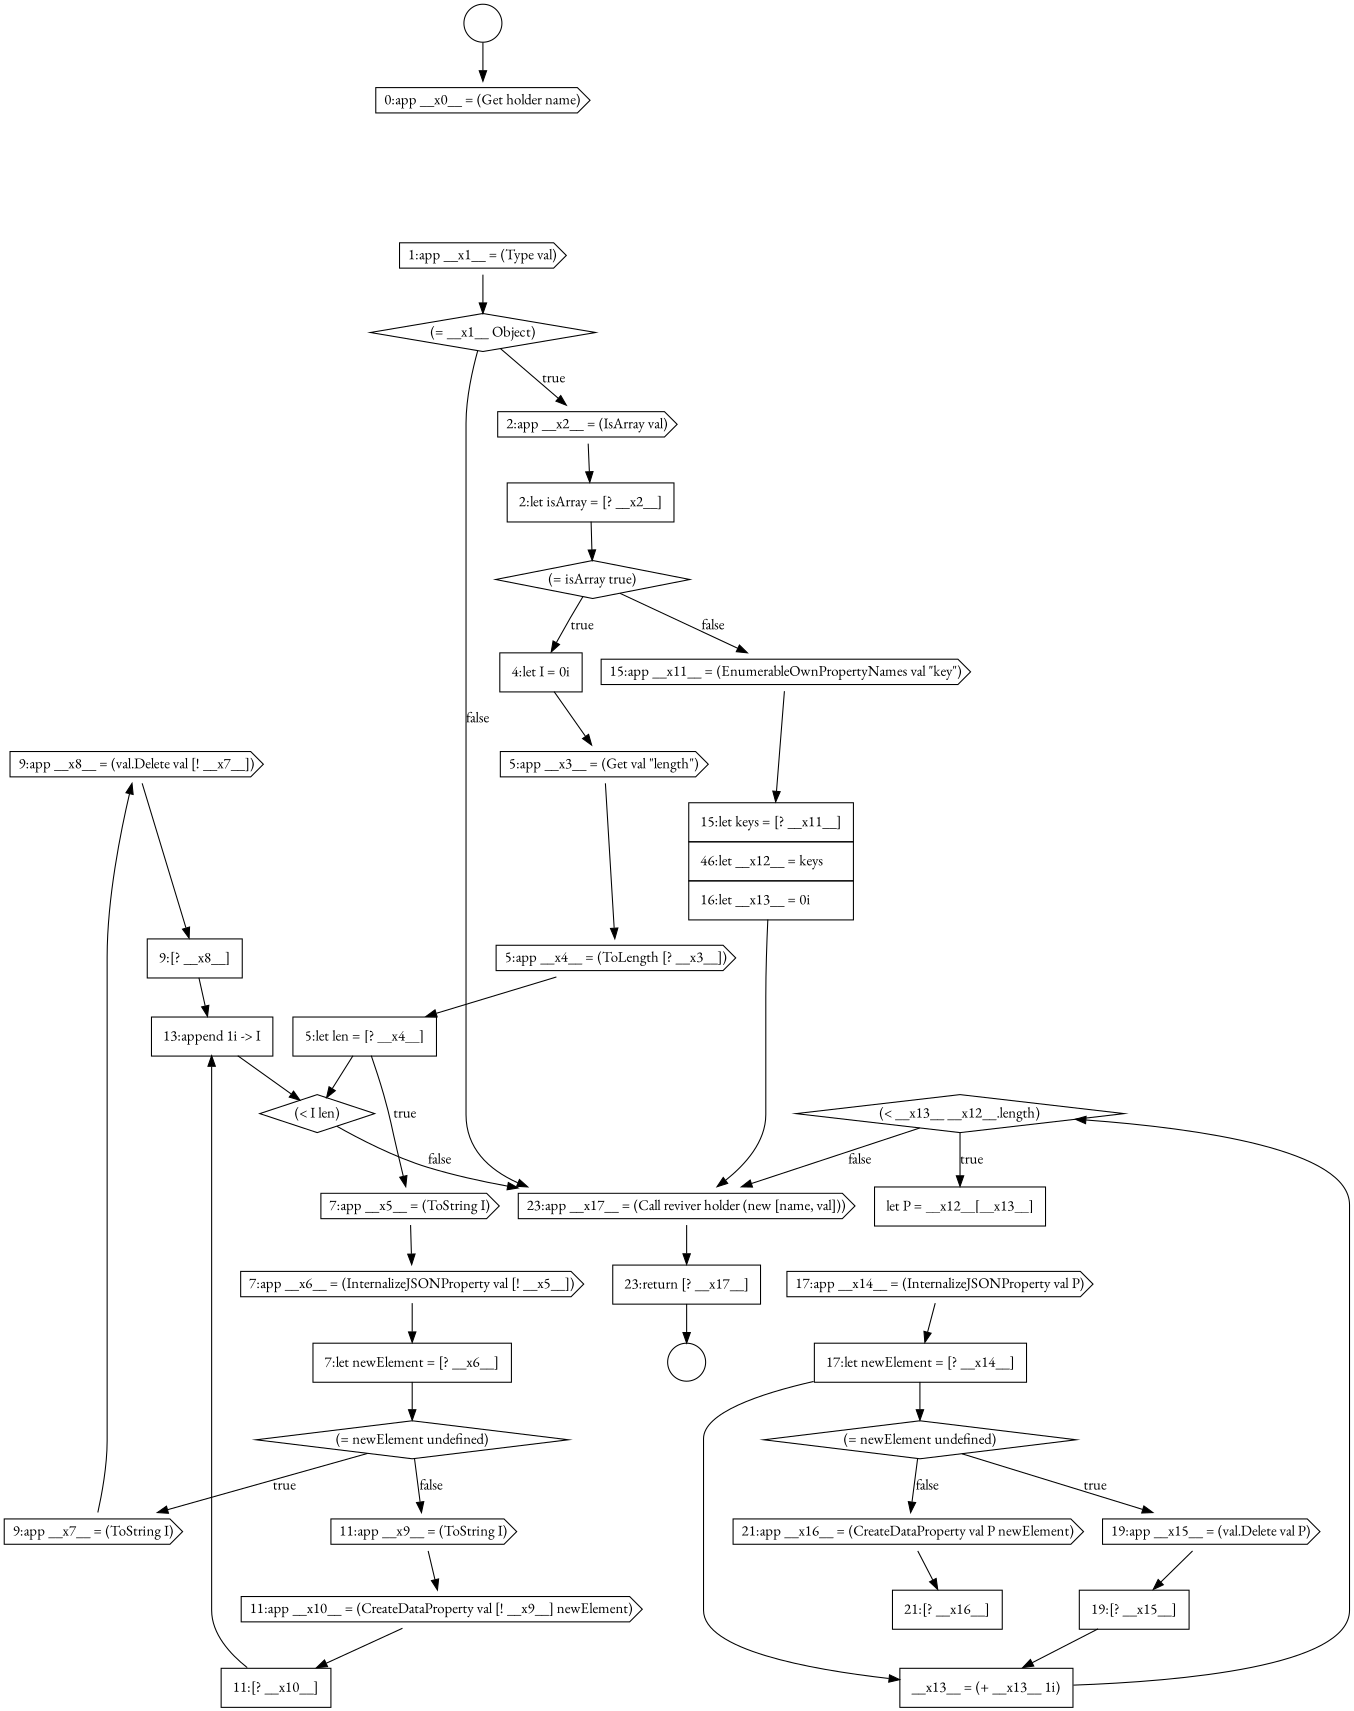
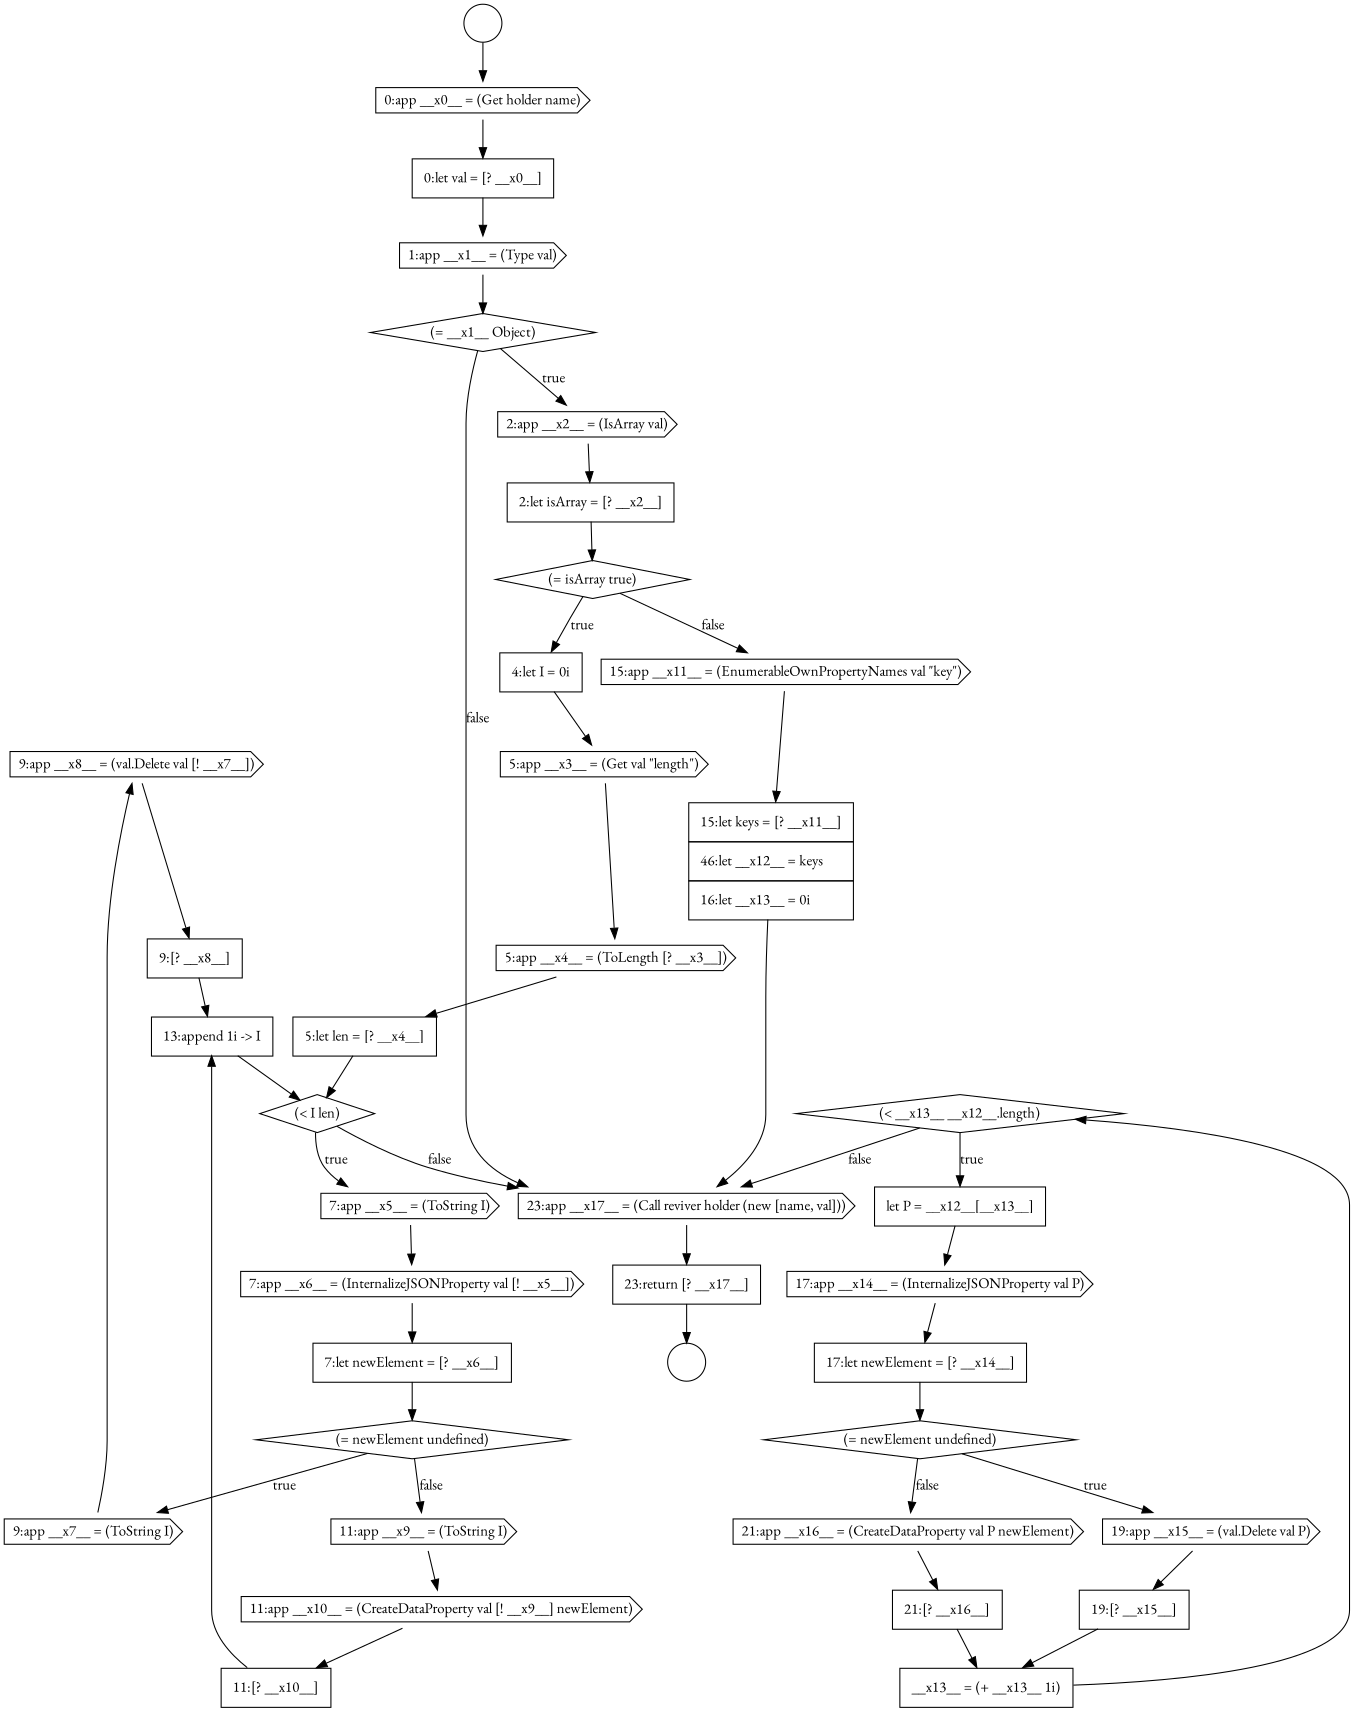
none -> (483, 178)
(389, 1115) -> (320, 1160)
none -> (951, 1240)
(704, 1563) -> (964, 1644)
